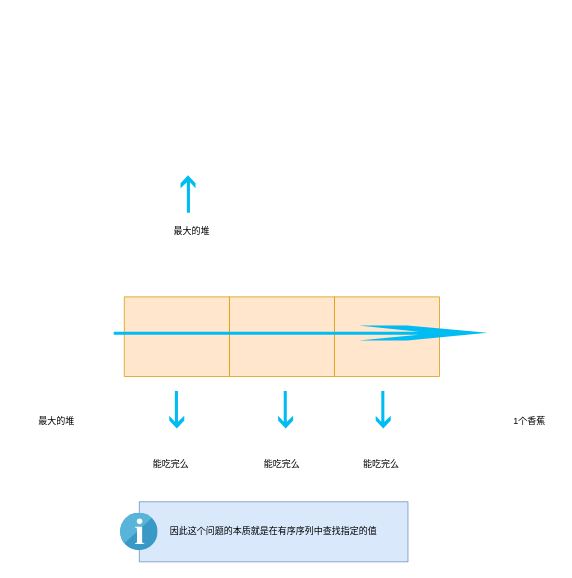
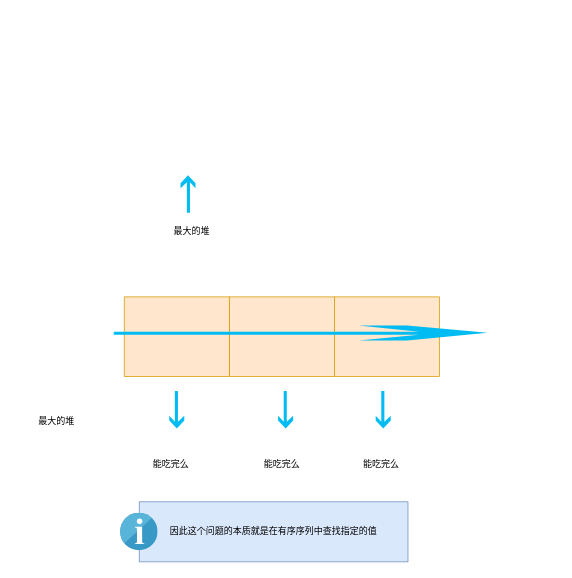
(529, 421) -> none
